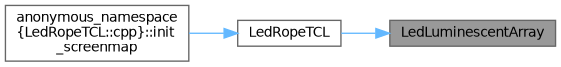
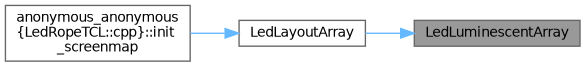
(97, 33) -> (98, 33)
(289, 33) -> (302, 33)
